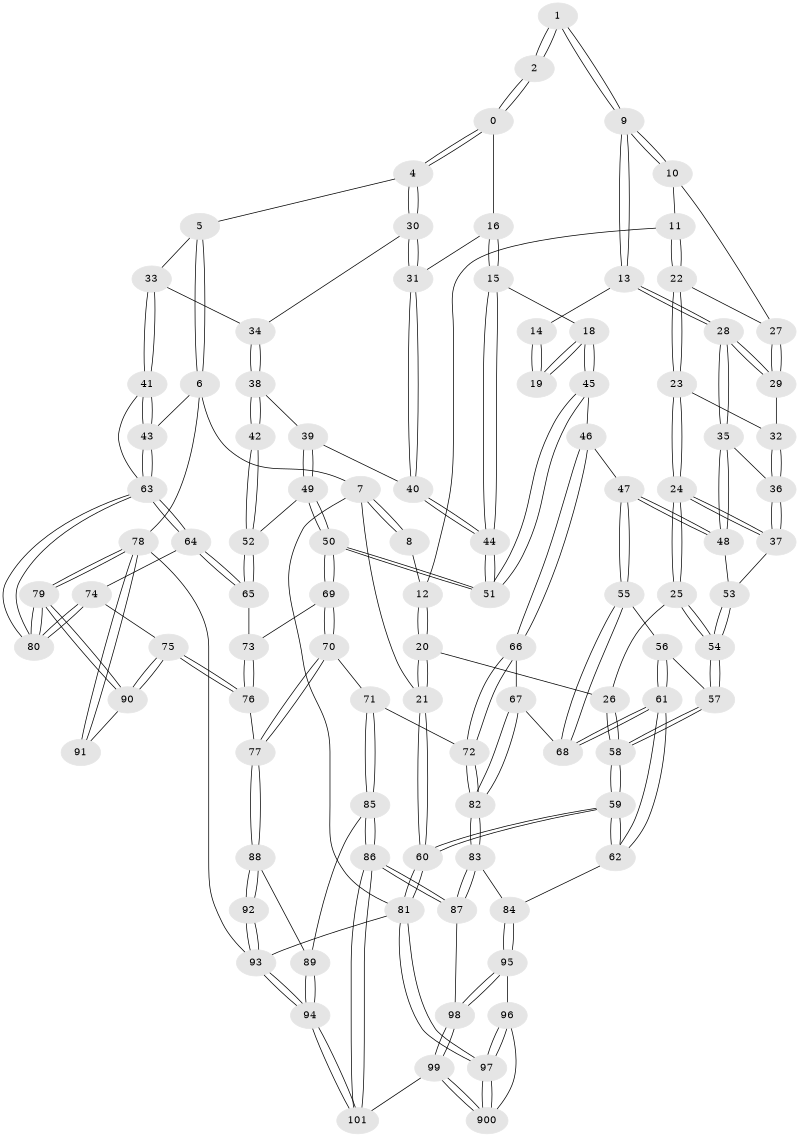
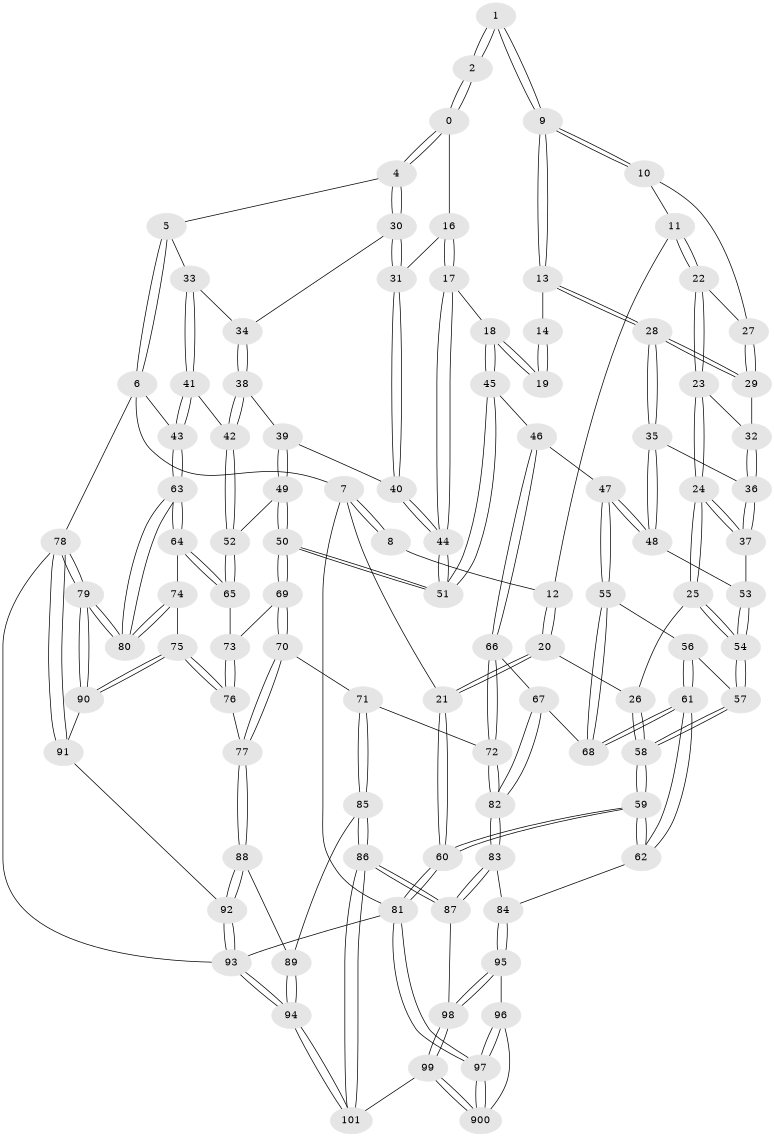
(494, 279) -> (449, 279)
(118, 437) -> (210, 411)
none -> (145, 831)
